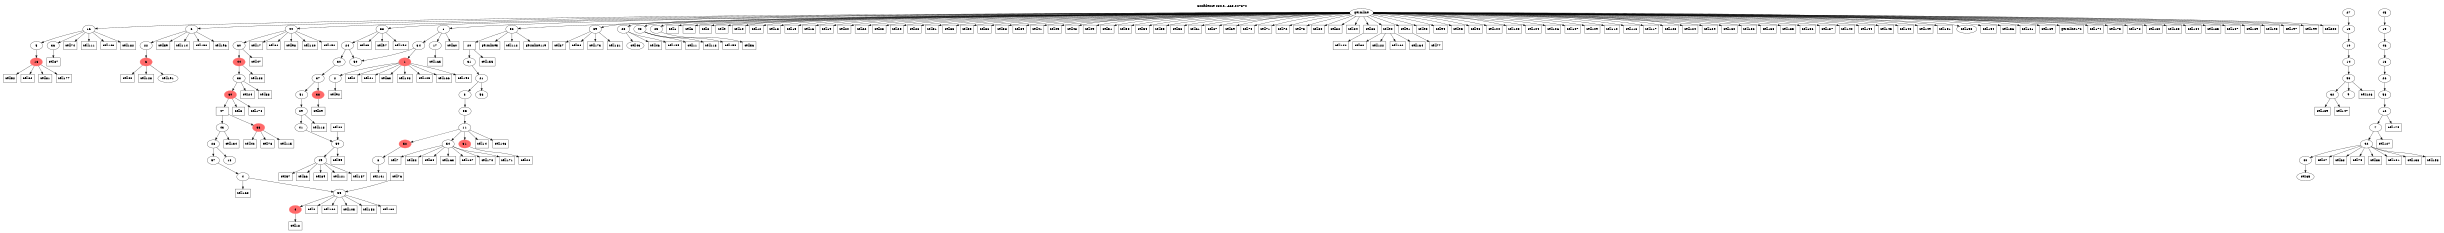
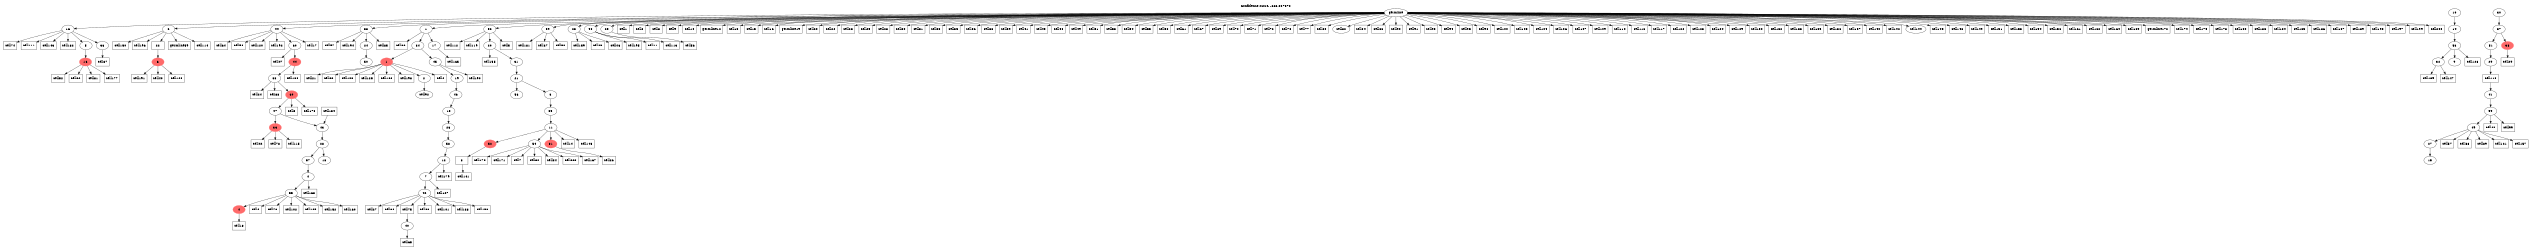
(757, 29) -> (712, 29)
(827, 29) -> (791, 29)
(1335, 29) -> (1341, 29)
(1867, 29) -> (1916, 29)
(1967, 29) -> (2016, 29)
none -> (2319, 29)
(1384, 36) -> (1538, 15)
(1392, 36) -> (1746, 17)
(2349, 36) -> none
(1357, 37) -> (1646, 15)
(1375, 37) -> (1147, 15)
(1401, 37) -> (1756, 16)
(1420, 37) -> (1348, 18)
(146, 46) -> (158, 46)
(163, 46) -> (179, 46)
(469, 46) -> (490, 46)
(490, 46) -> (506, 46)
(536, 46) -> (472, 46)
(595, 46) -> none
(635, 46) -> (598, 46)
(344, 53) -> none
(389, 56) -> (426, 53)
(168, 78) -> (139, 78)
none -> (475, 78)
(335, 95) -> (424, 95)
(222, 111) -> (275, 111)
(301, 118) -> (2491, 85)
(226, 135) -> (326, 118)
(338, 135) -> (2491, 118)
none -> (2452, 135)
(2336, 150) -> (407, 217)
(378, 160) -> (462, 160)
(448, 160) -> (571, 160)
(2305, 177) -> (407, 242)
(369, 186) -> (283, 200)
